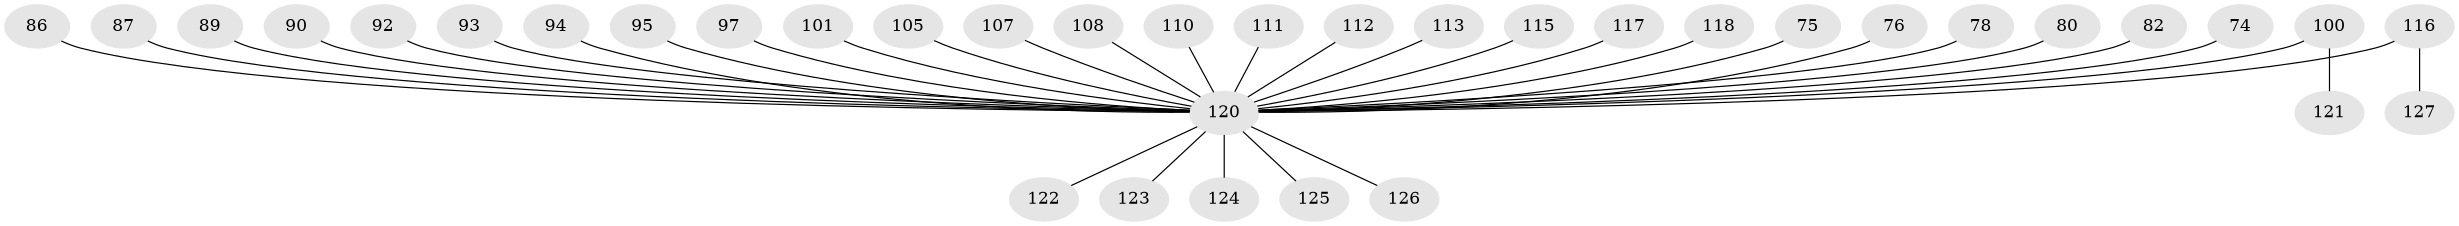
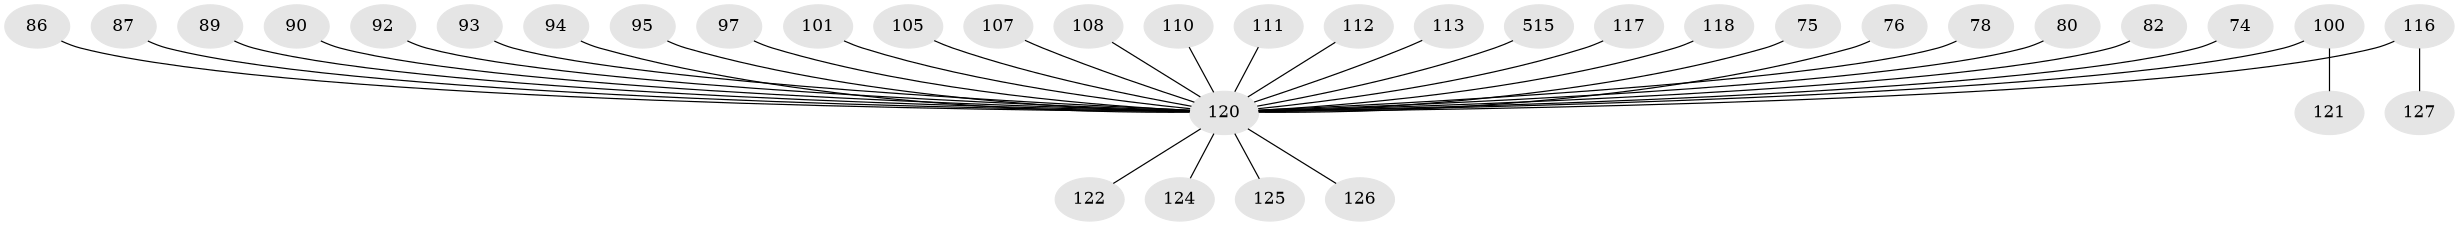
(1539, 26) -> (1539, 26)
(1134, 199) -> none
